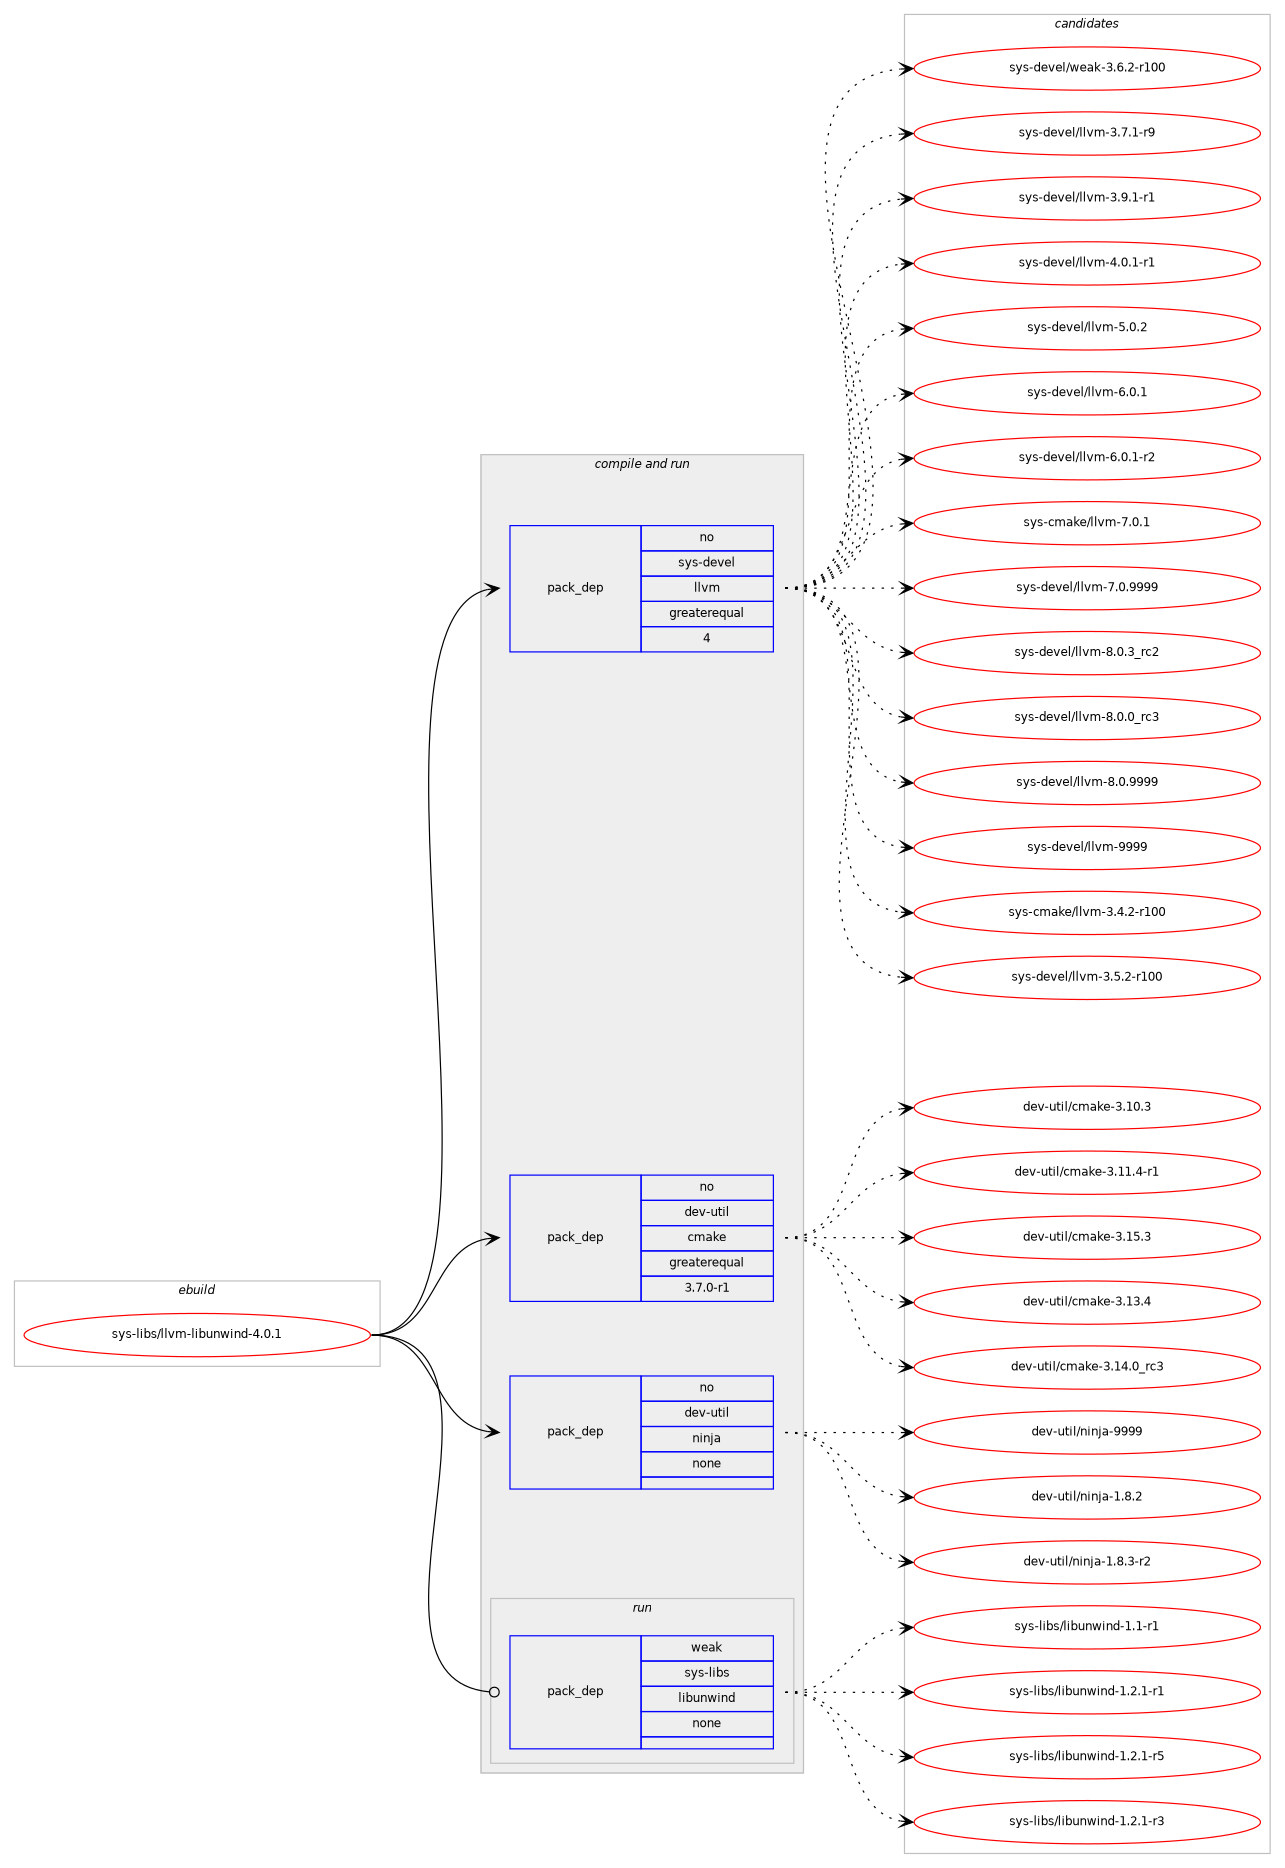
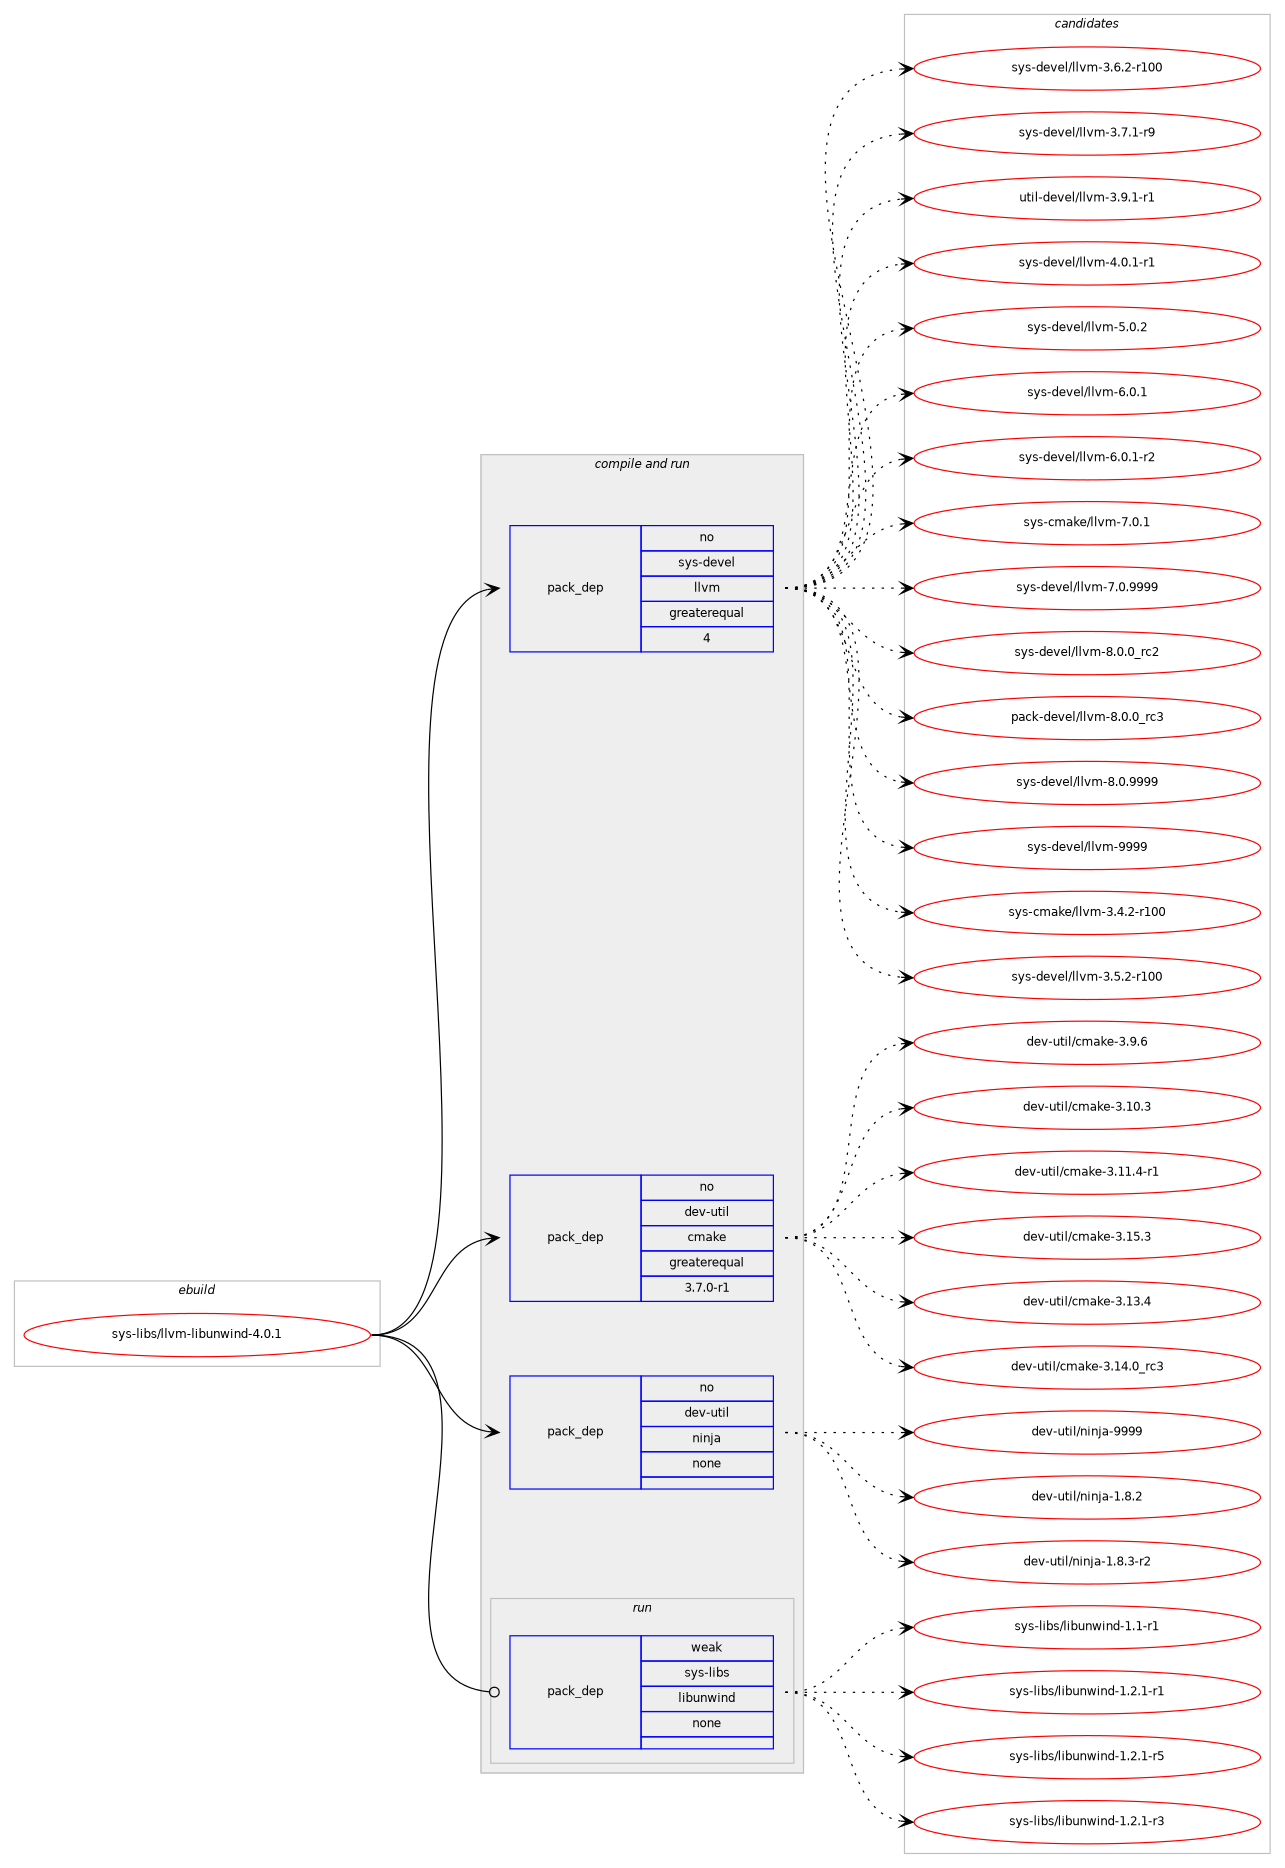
(1087, 69) -> (1087, 69)
(1087, 198) -> (1087, 198)
(1087, 653) -> (1087, 653)
(1087, 718) -> (1087, 718)
none -> (1087, 1043)
